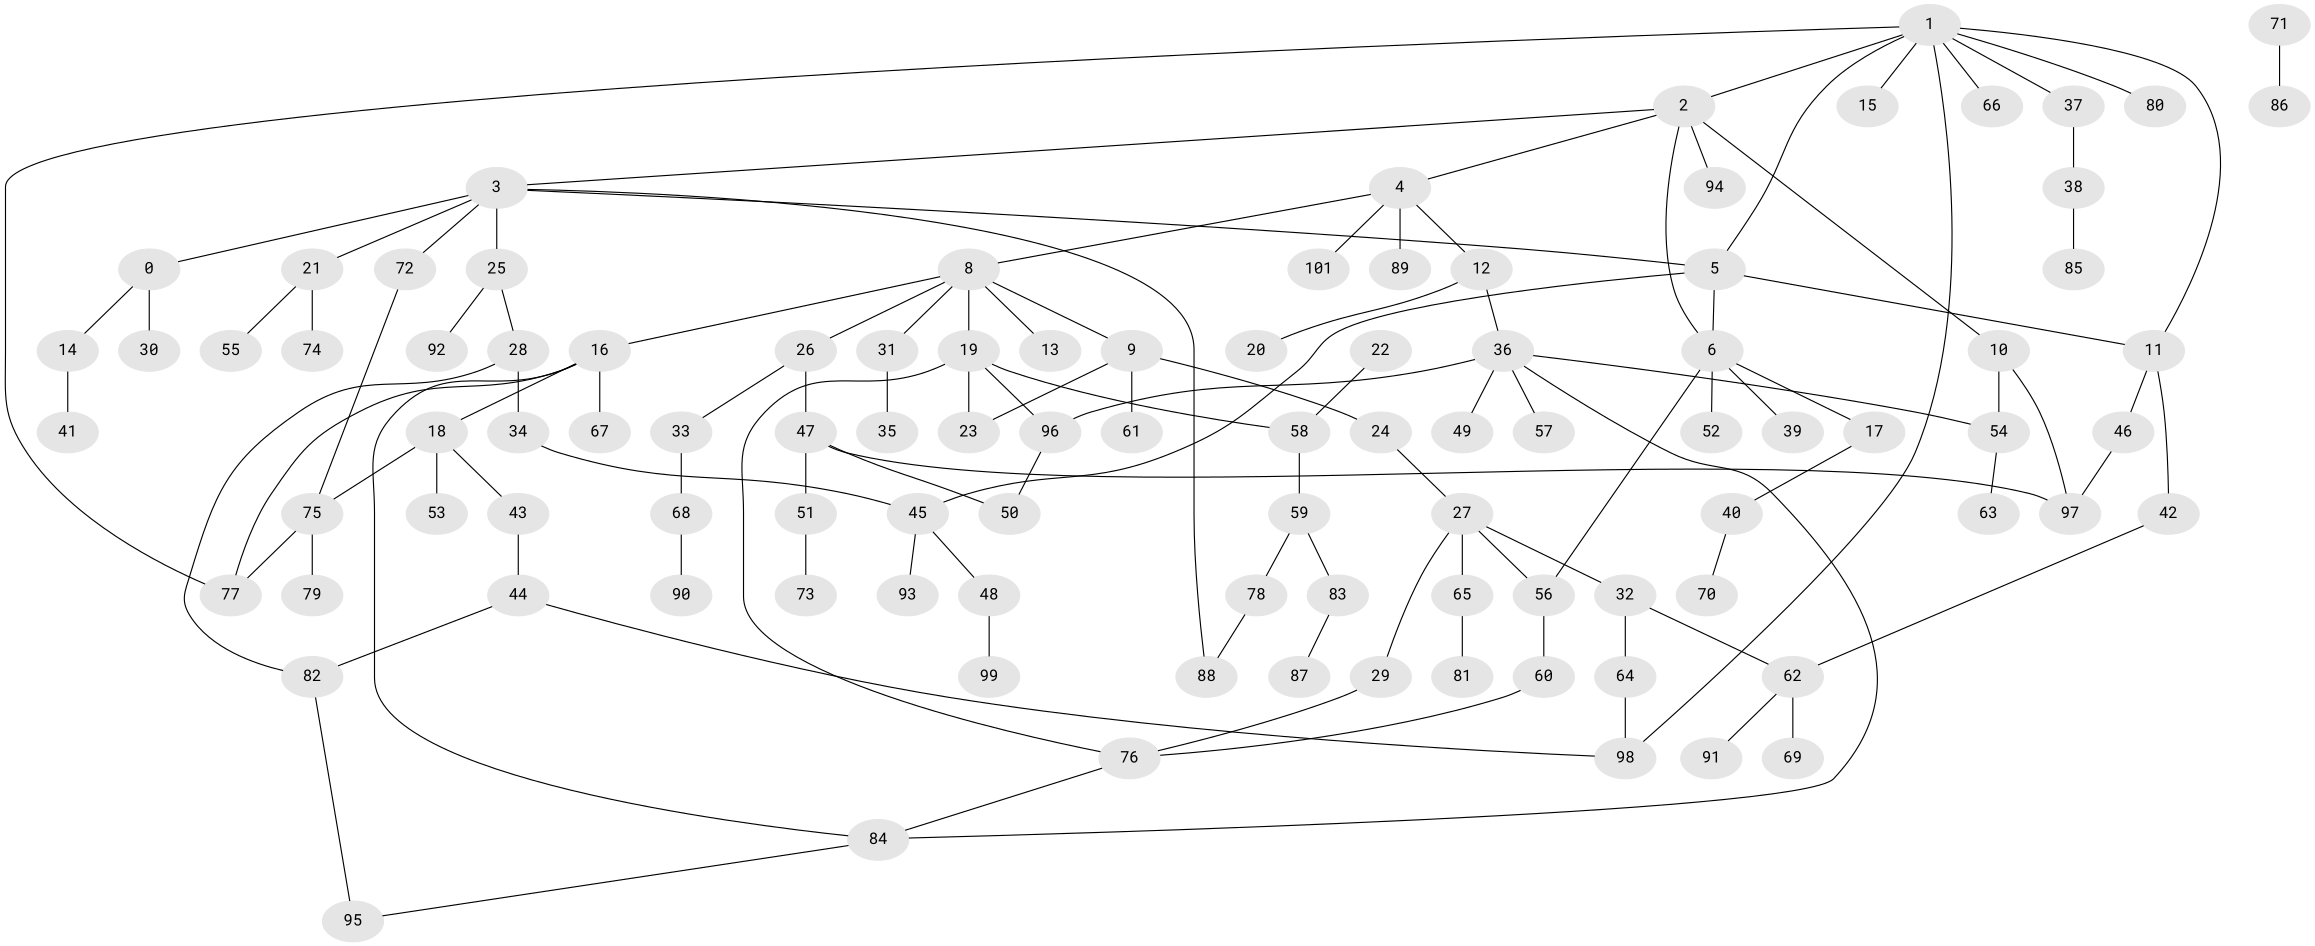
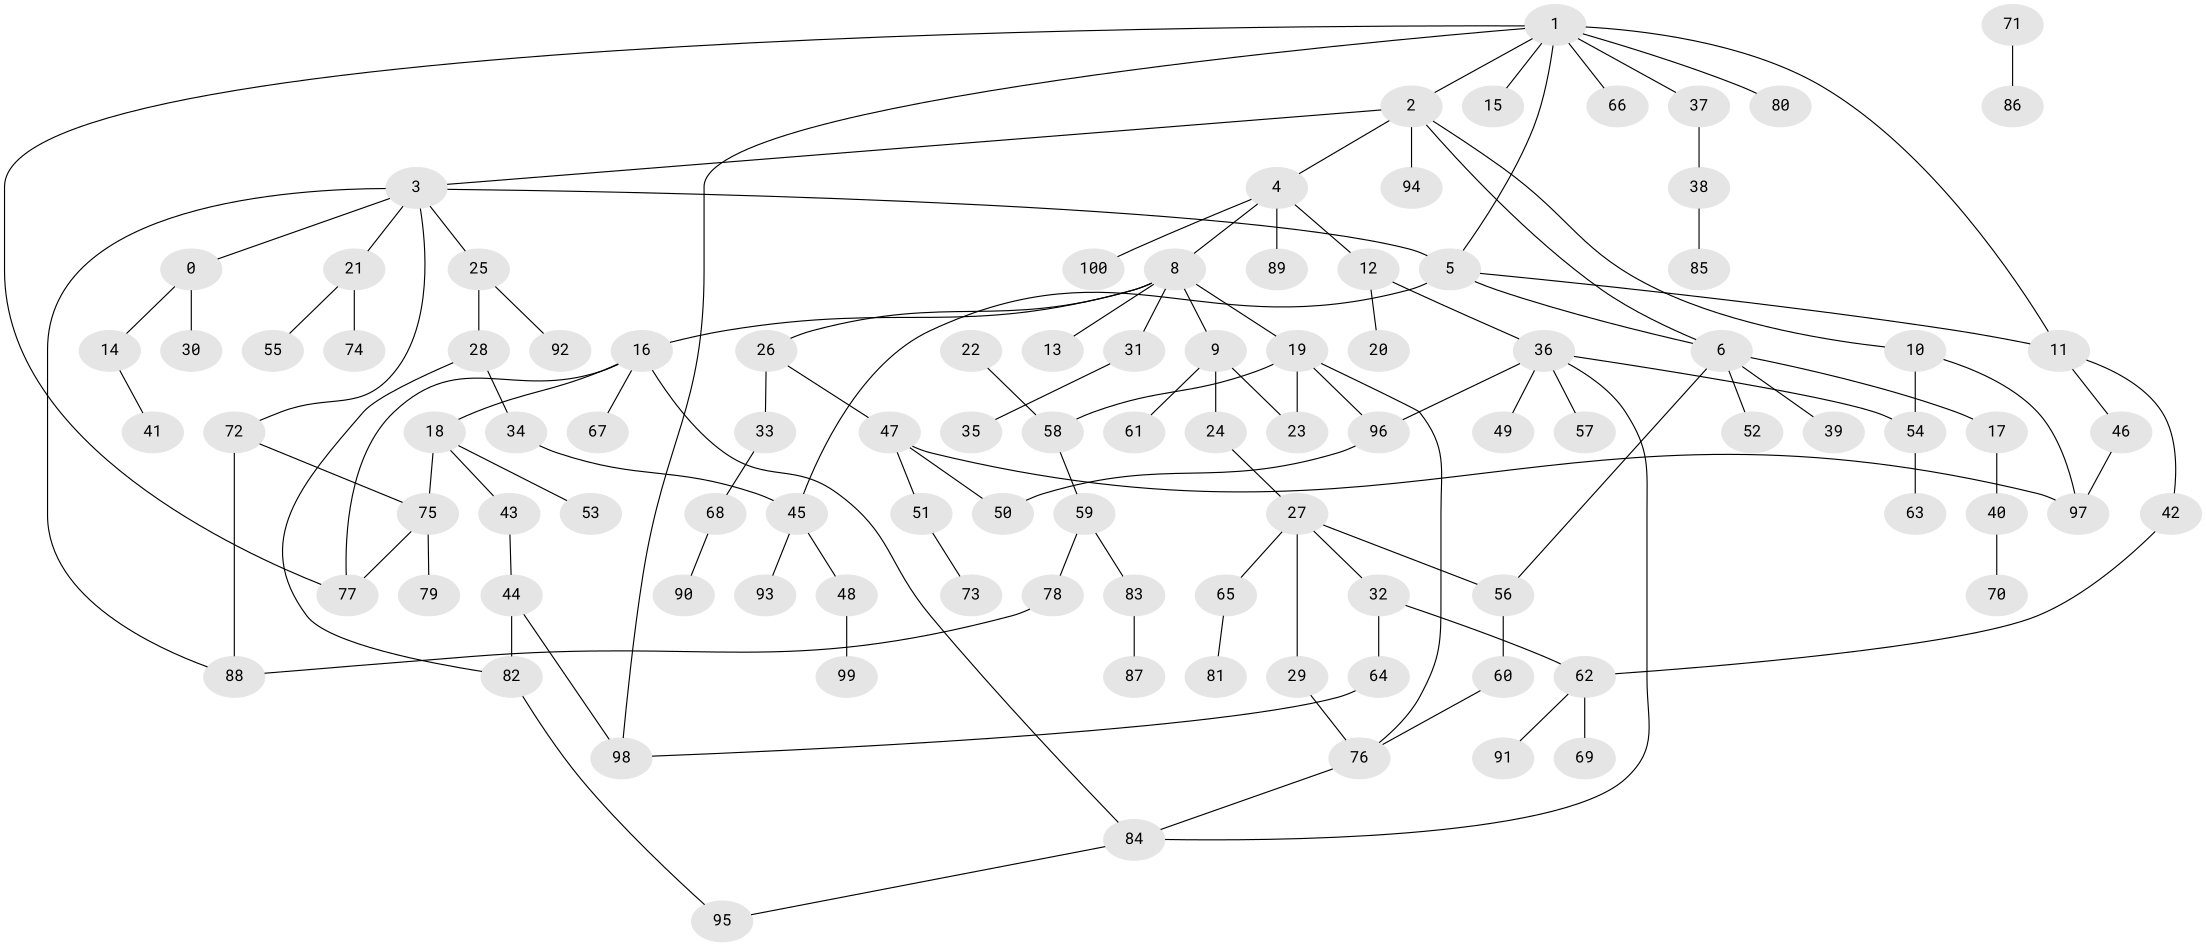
(1319, 269) -> (1093, 269)
none -> (234, 555)
